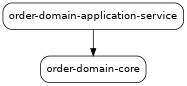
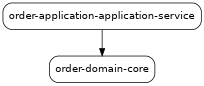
(93, 16) -> (102, 16)
